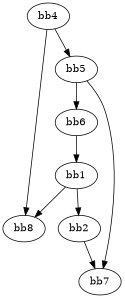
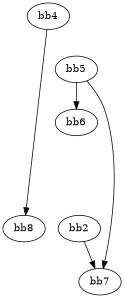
(61, 39) -> none
(76, 176) -> none
